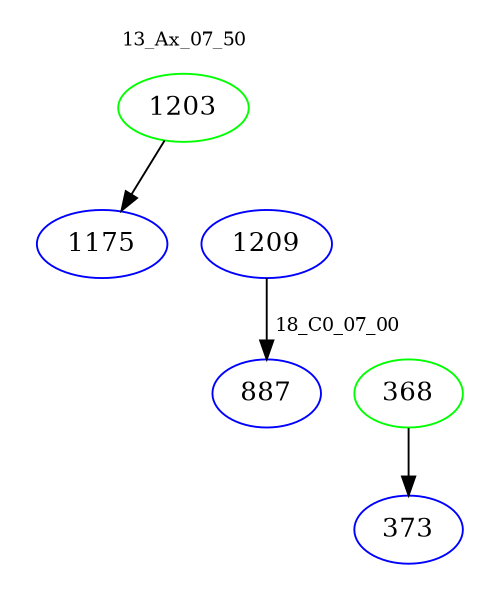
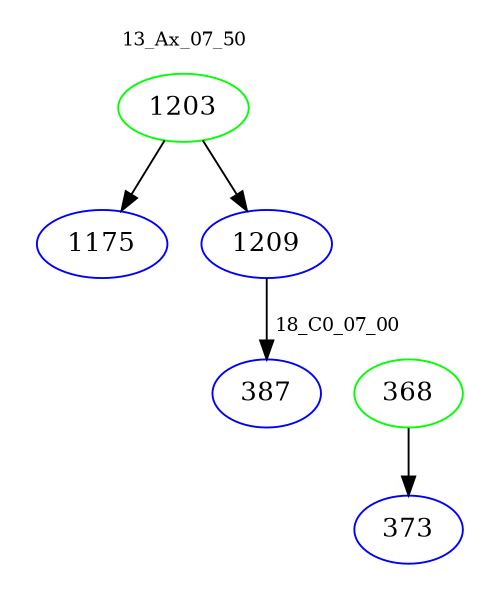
none -> (220, 167)
(267, 393) -> (267, 393)
